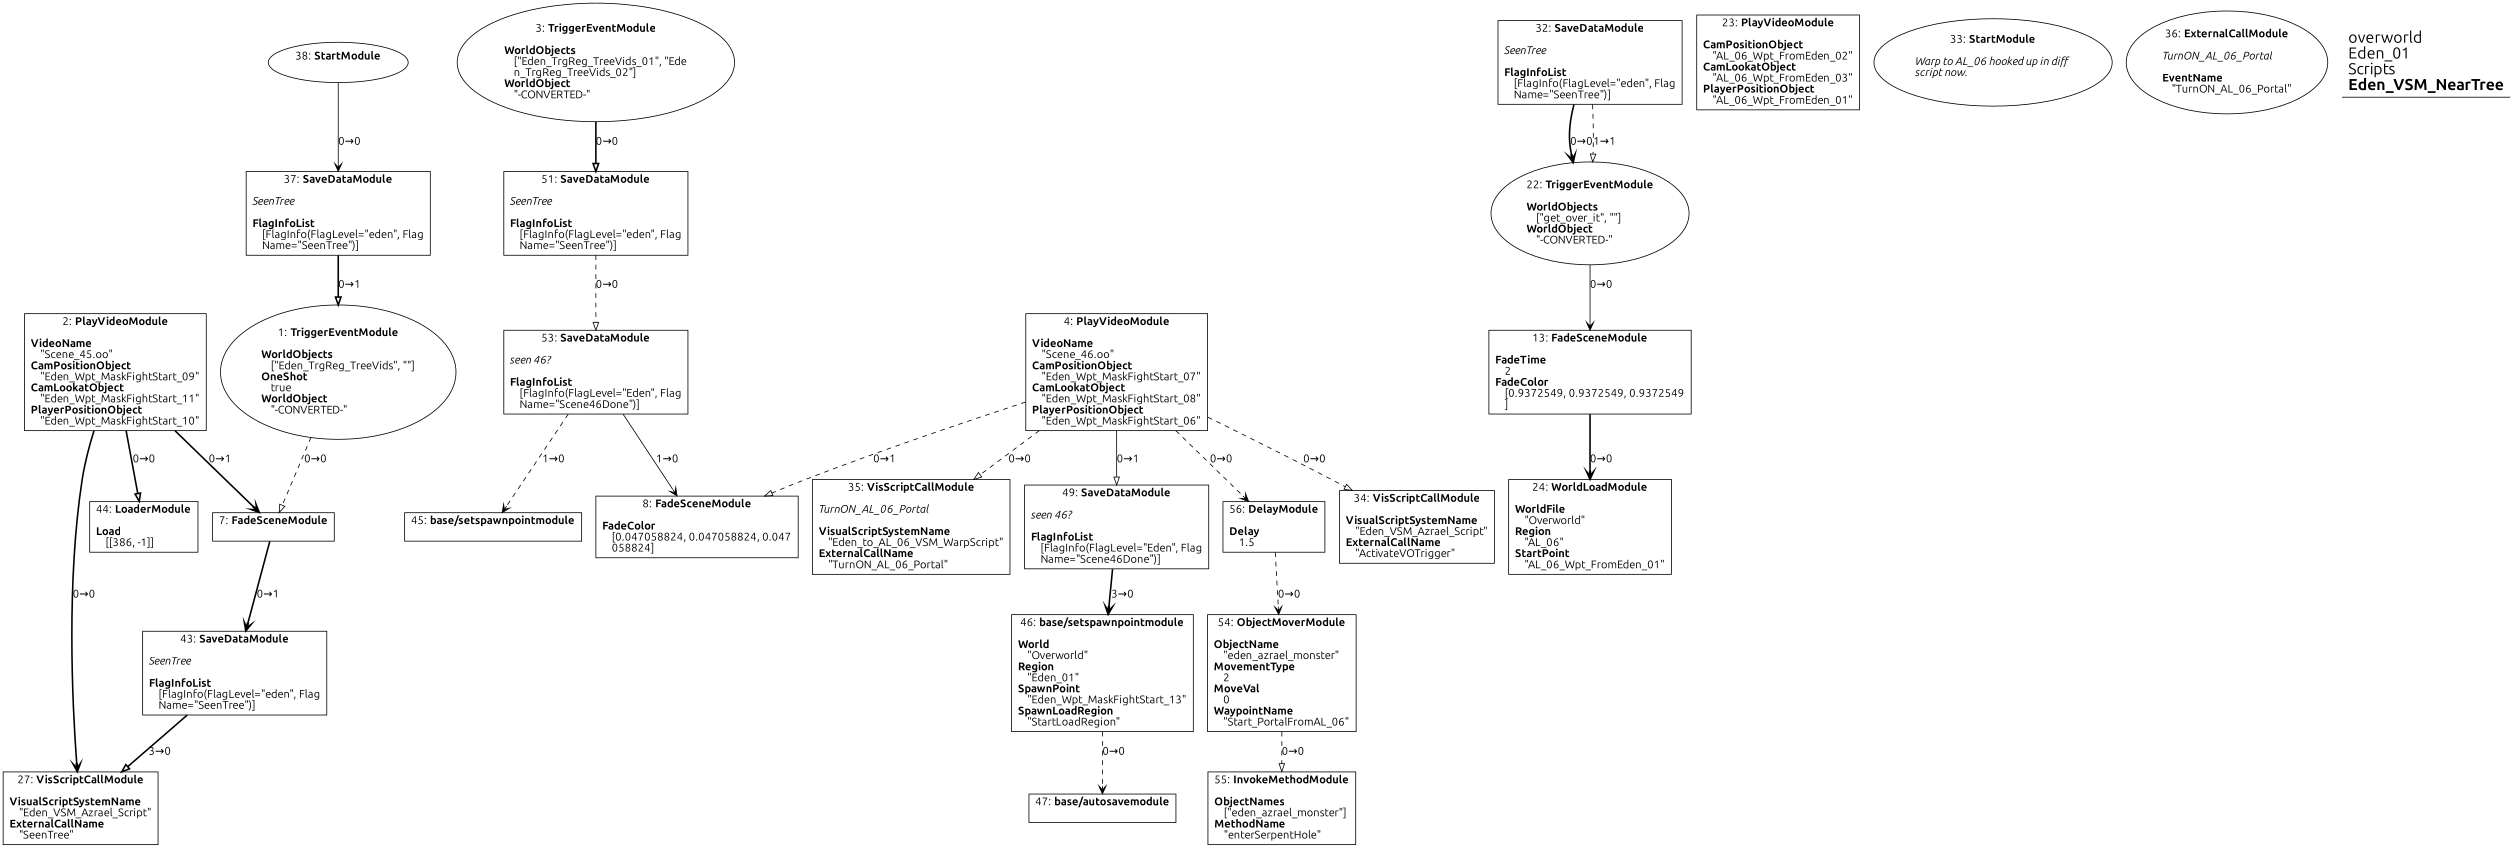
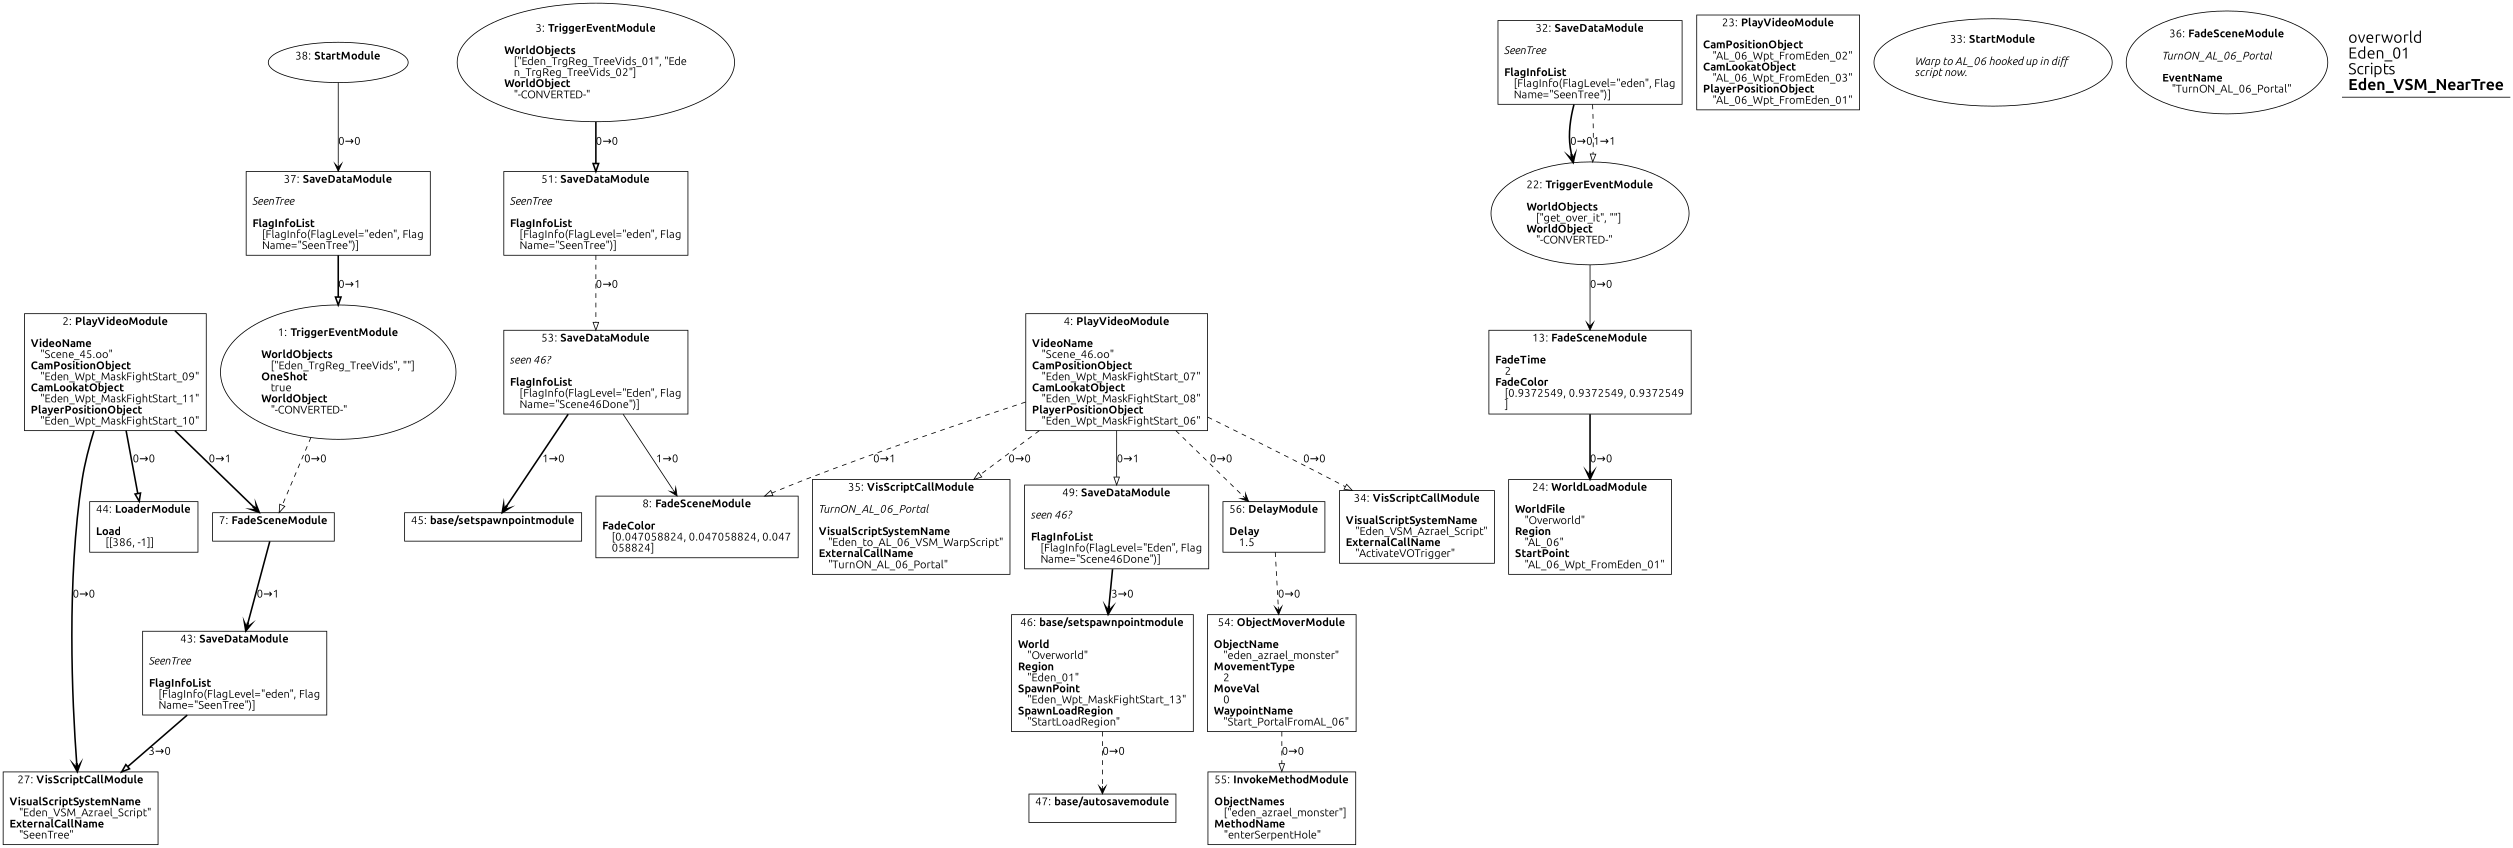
(2236, 34) -> (2236, 34)
(537, 460) -> (537, 460)
